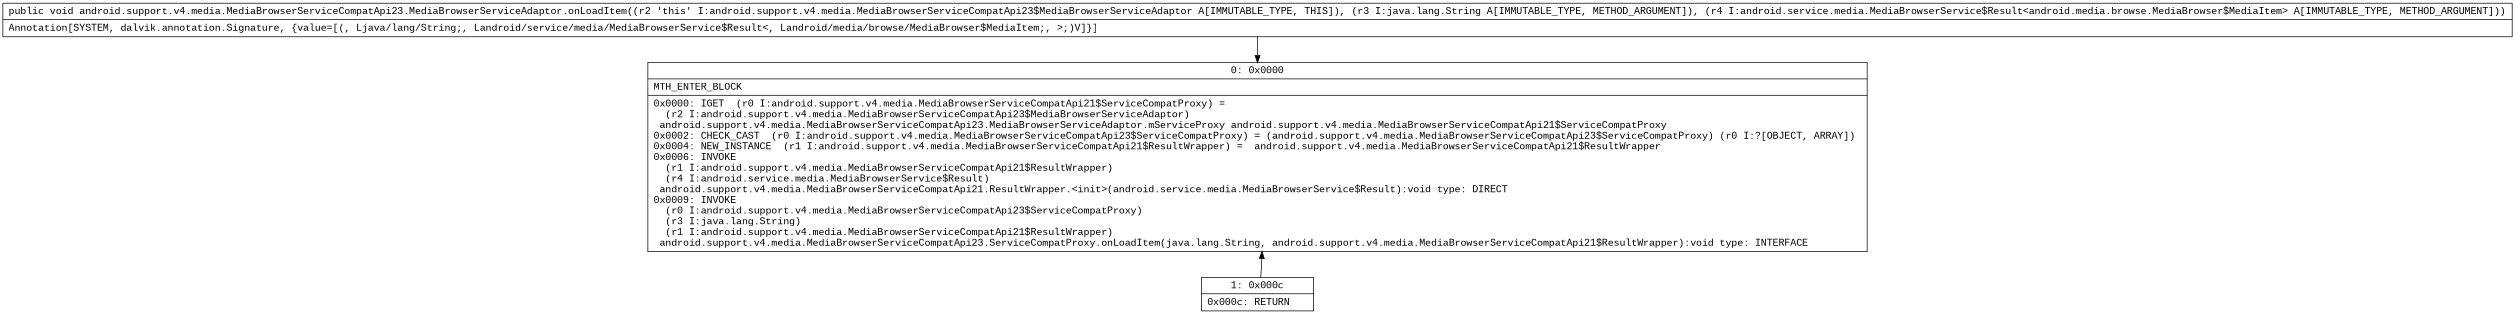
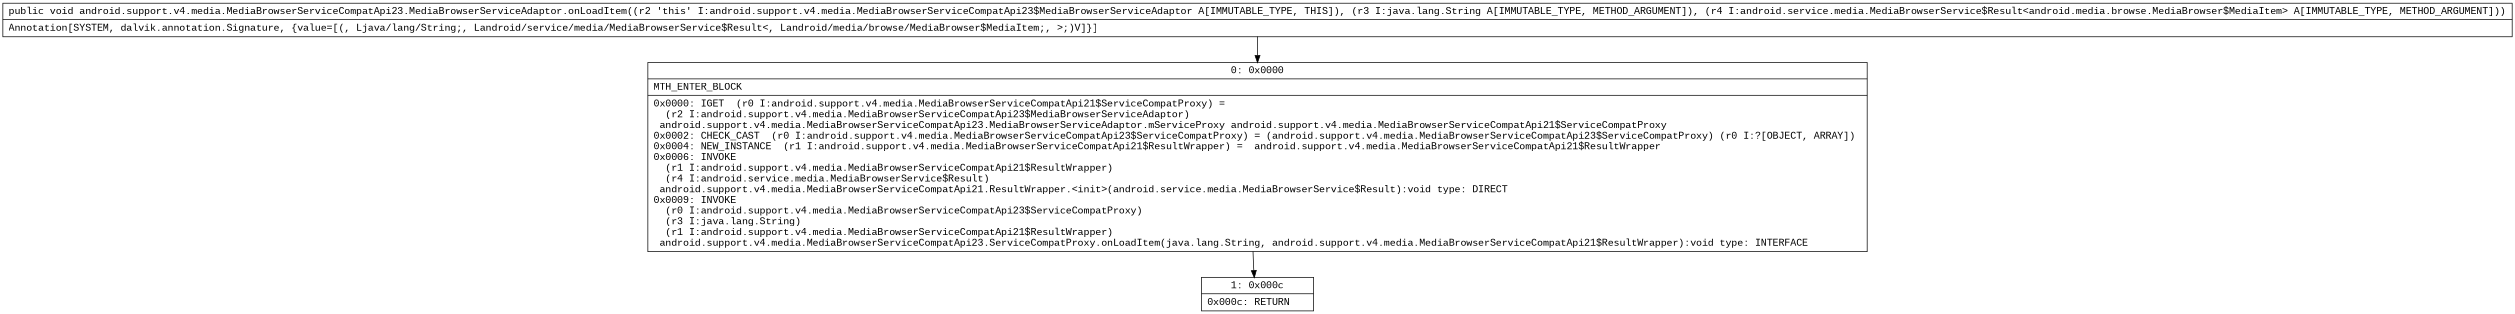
(1261, 268) -> (1253, 261)
